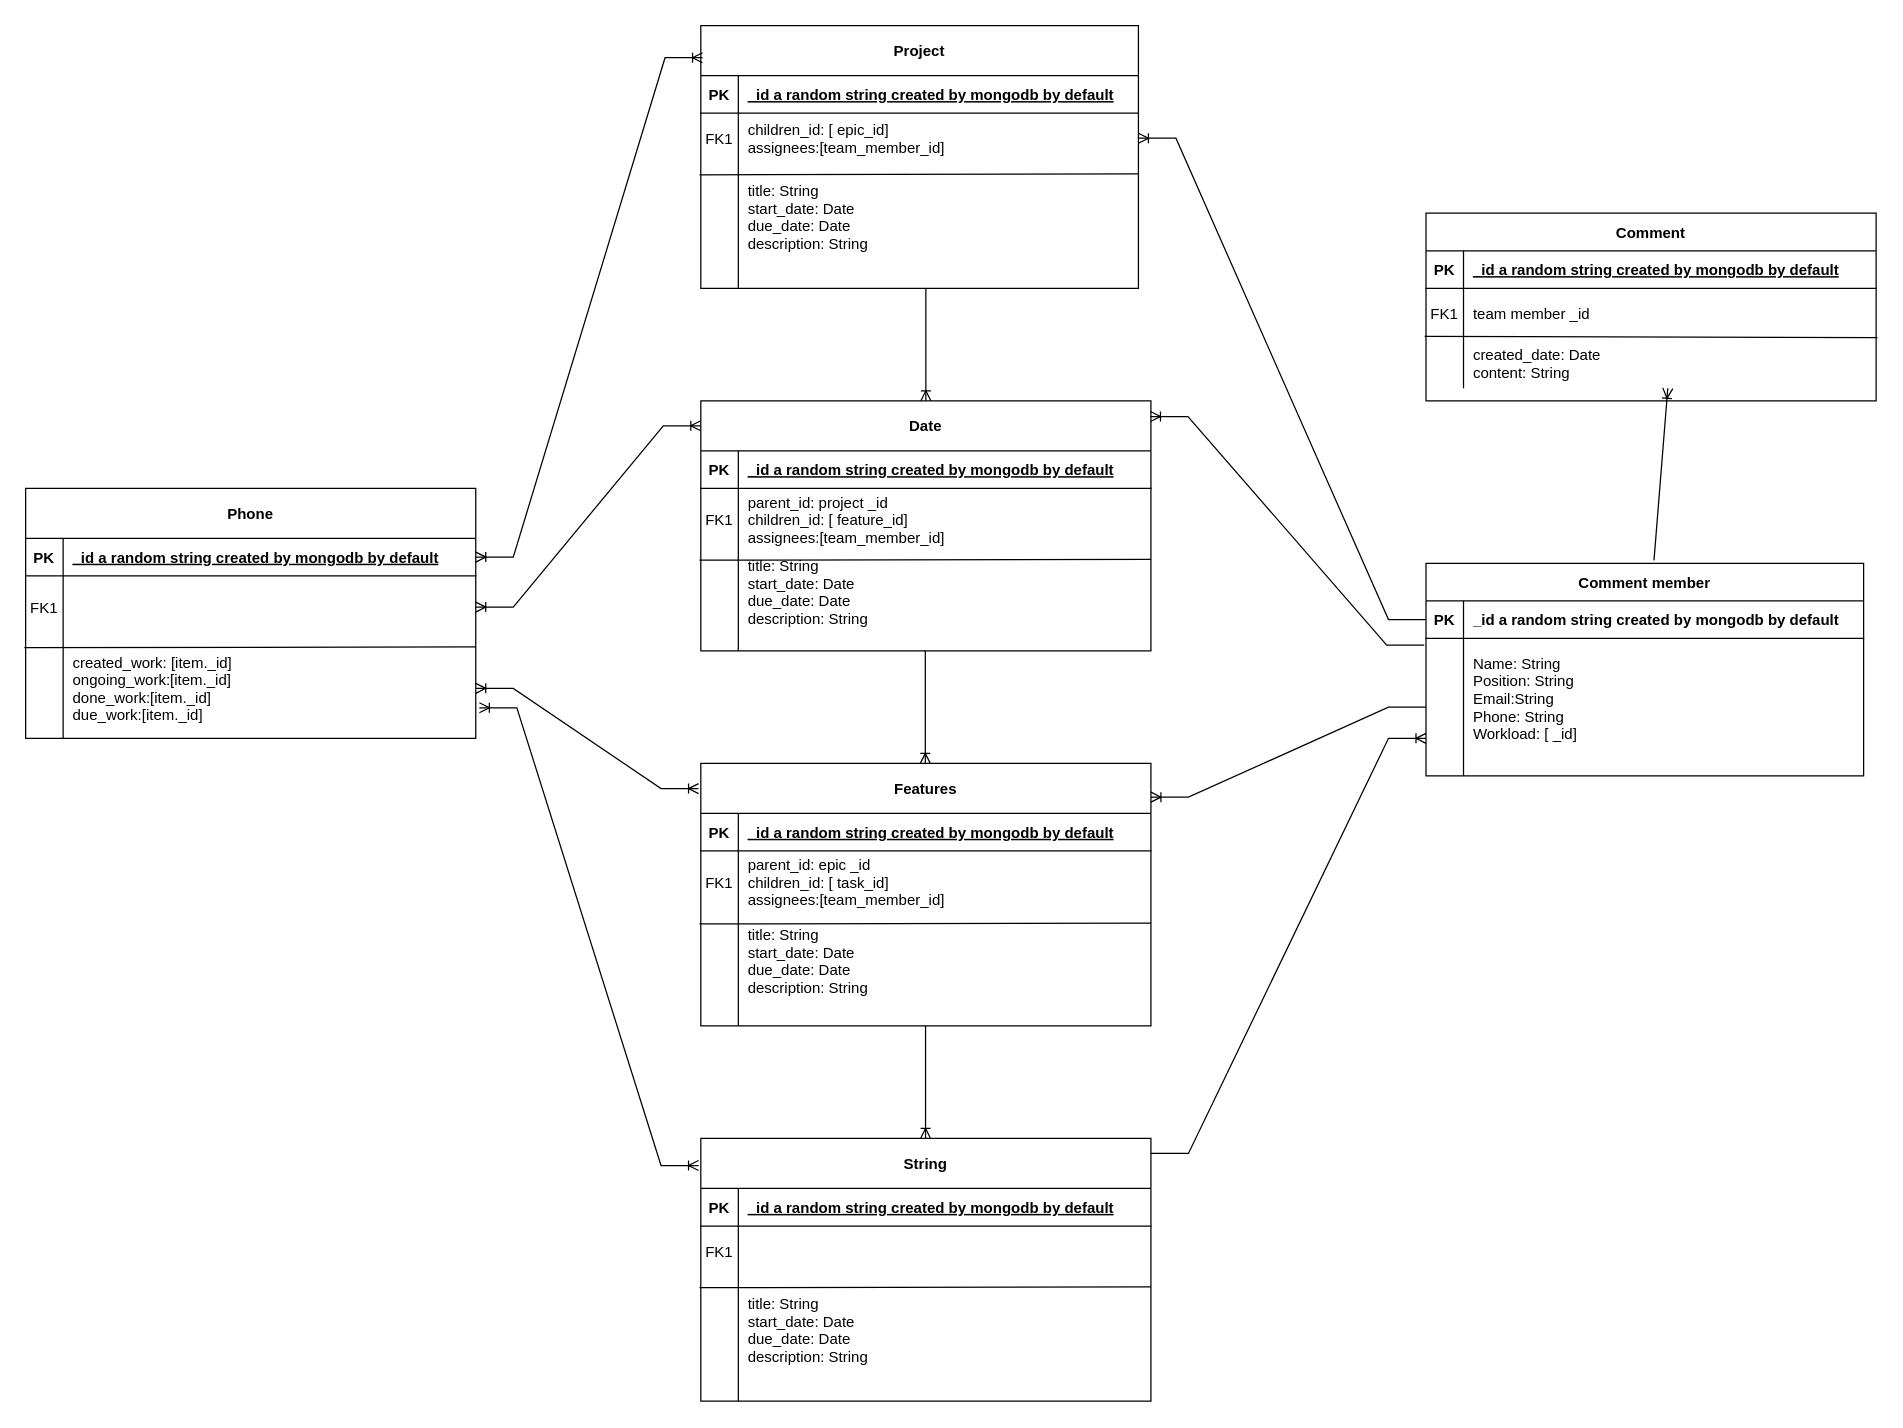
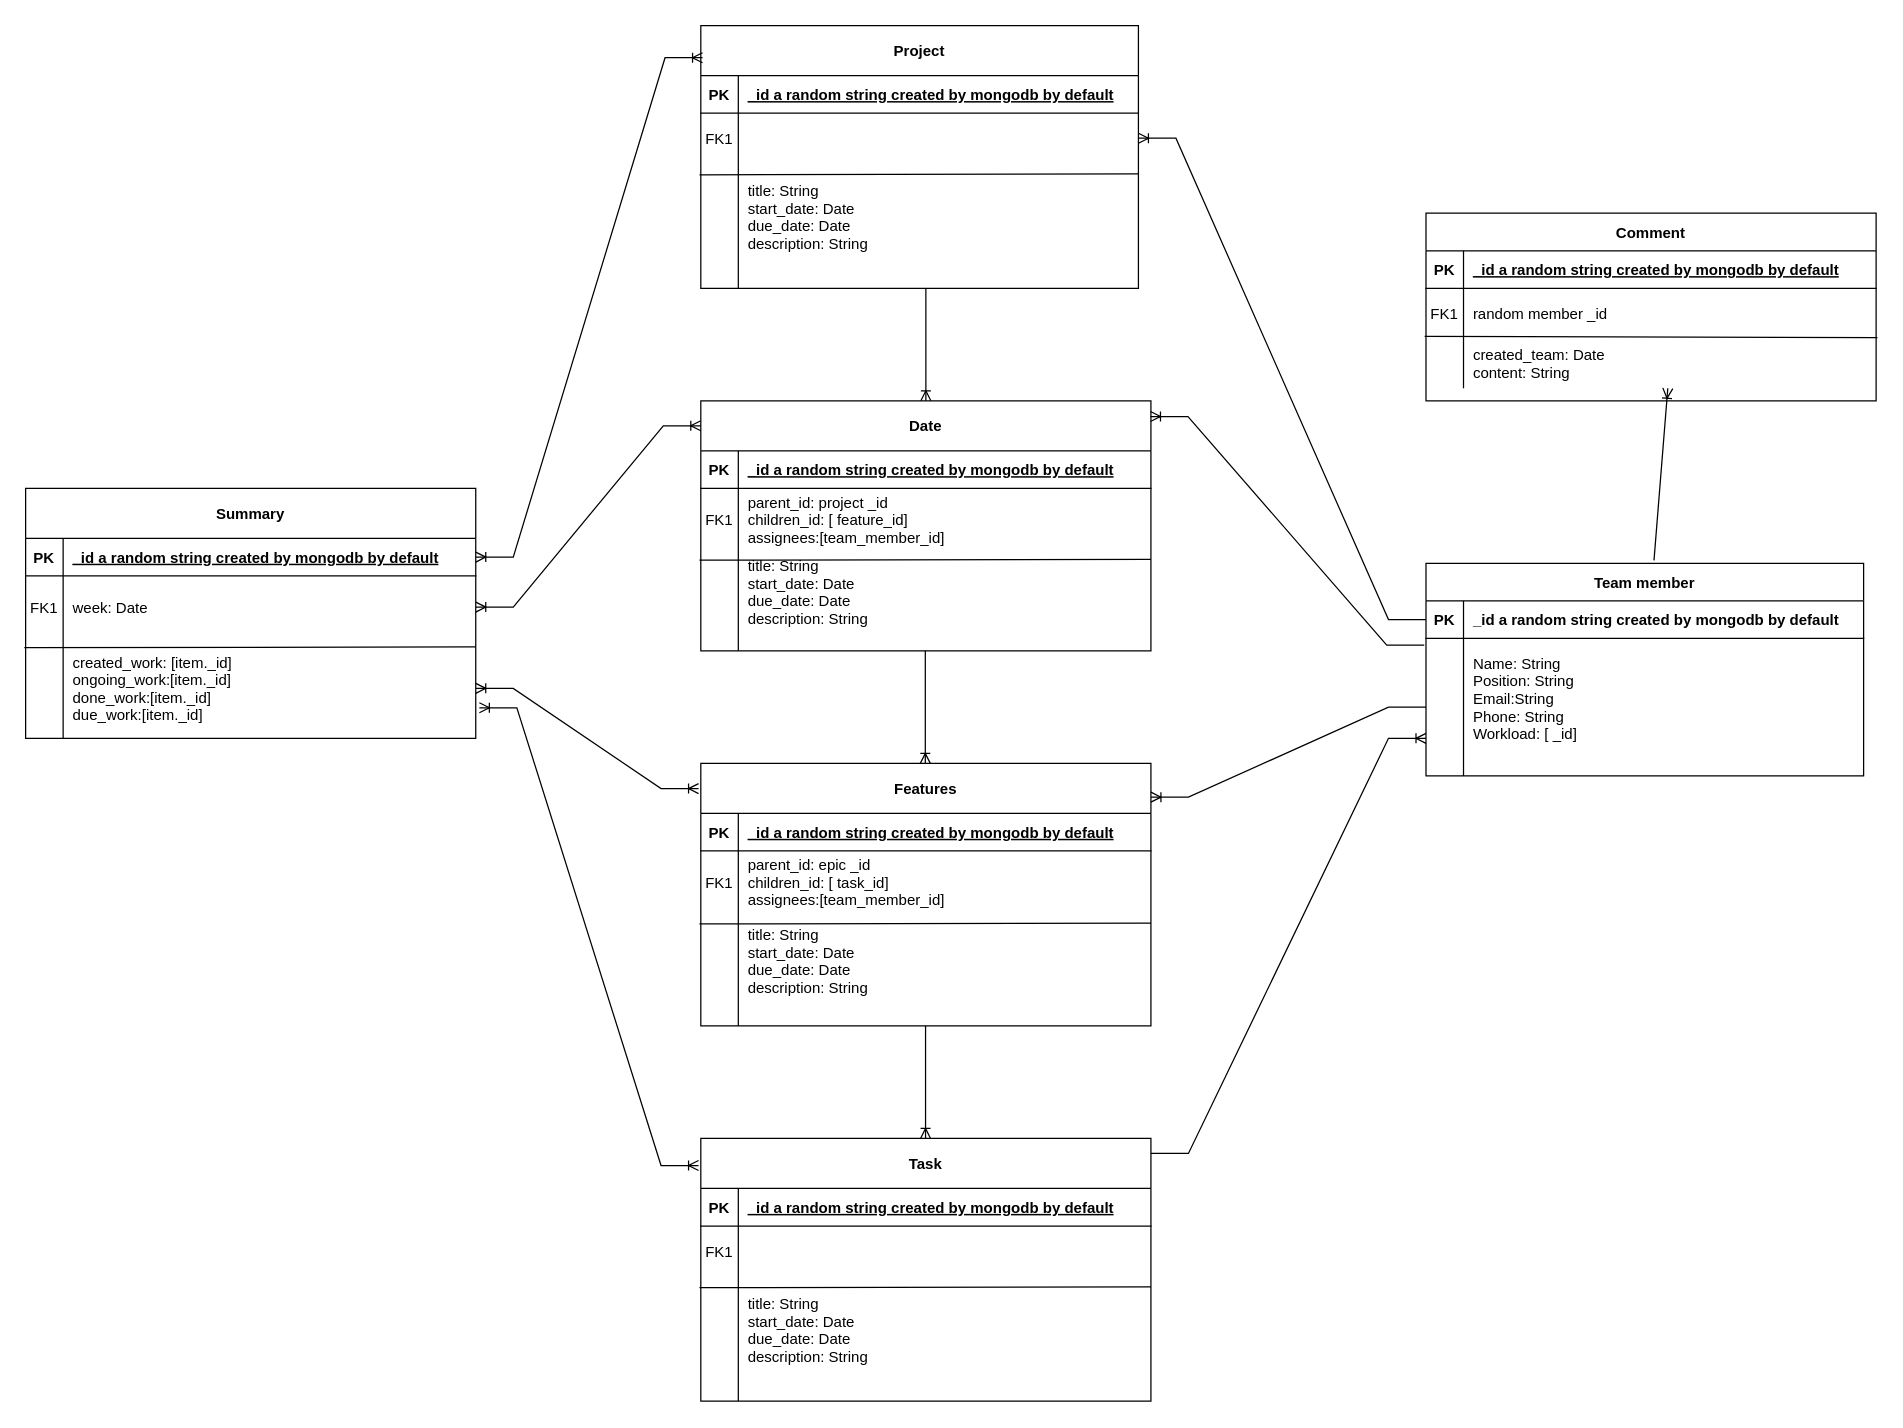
(938, 138) -> none
(1530, 314) -> (1538, 314)
(1544, 355) -> (1544, 355)
(250, 514) -> (250, 514)
(1644, 583) -> (1644, 583)
none -> (269, 607)
(925, 1164) -> (925, 1164)
